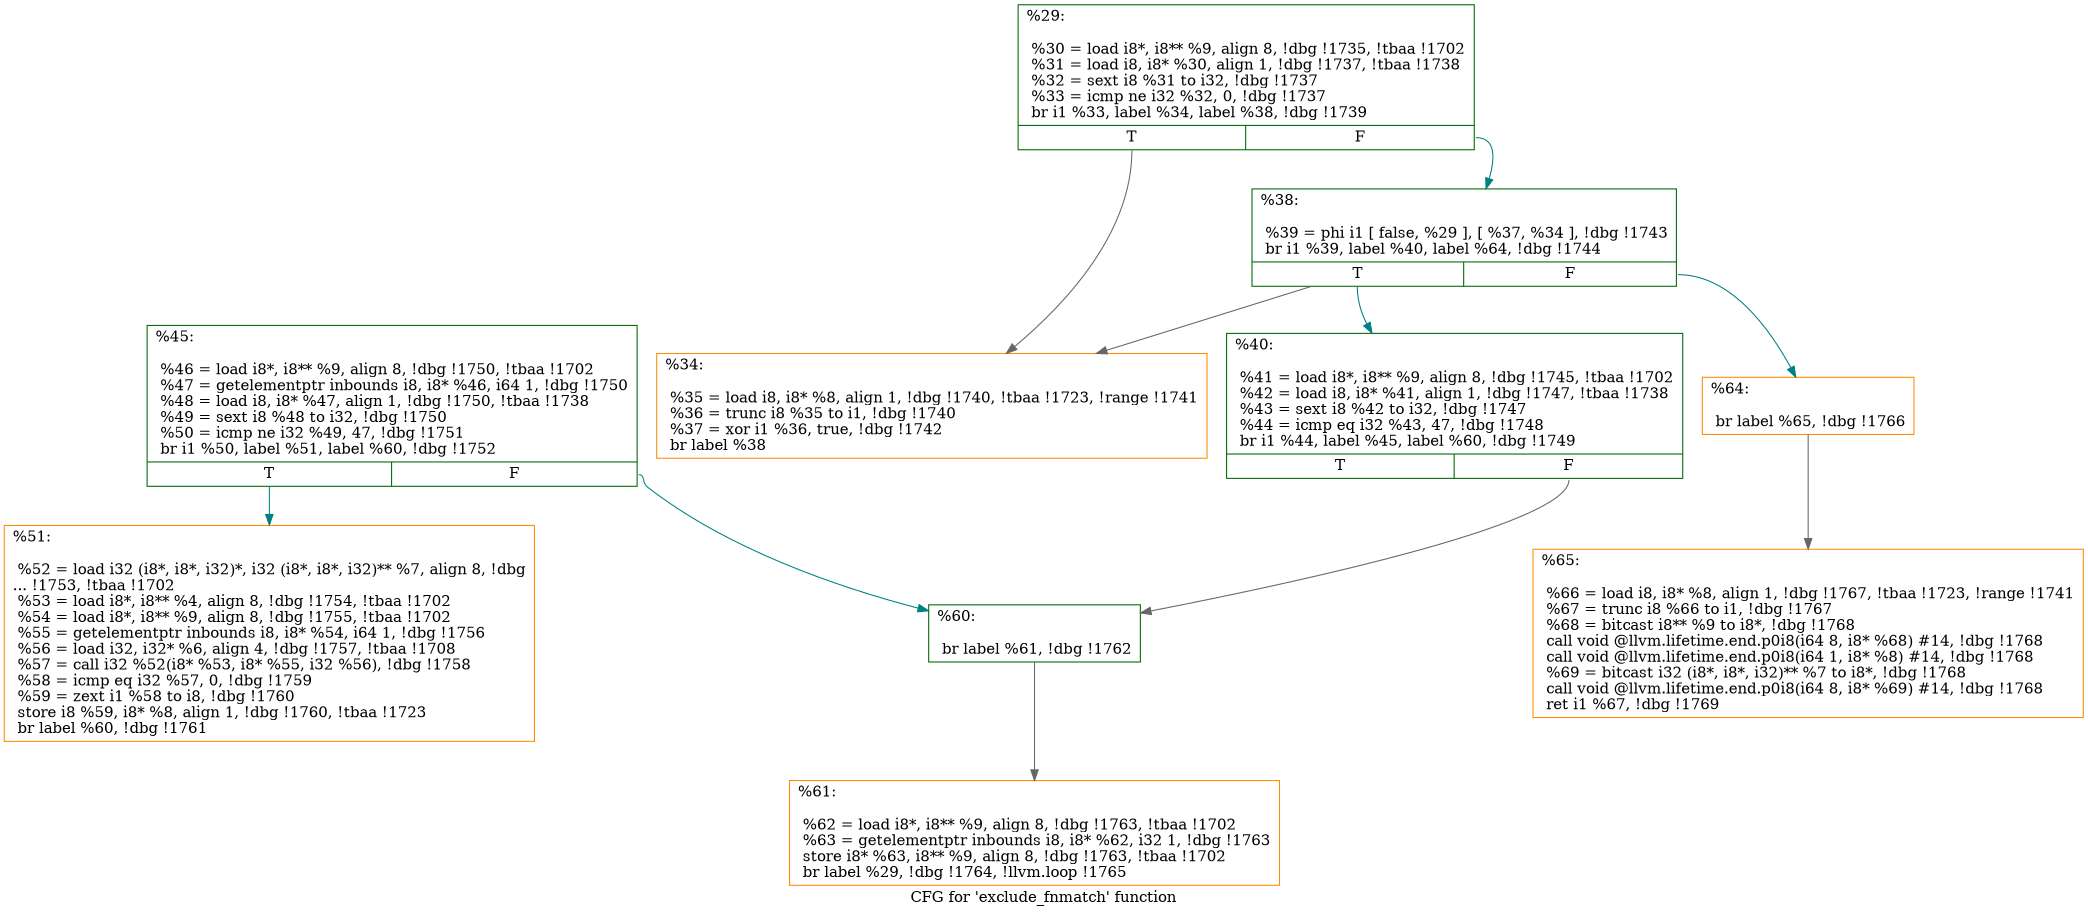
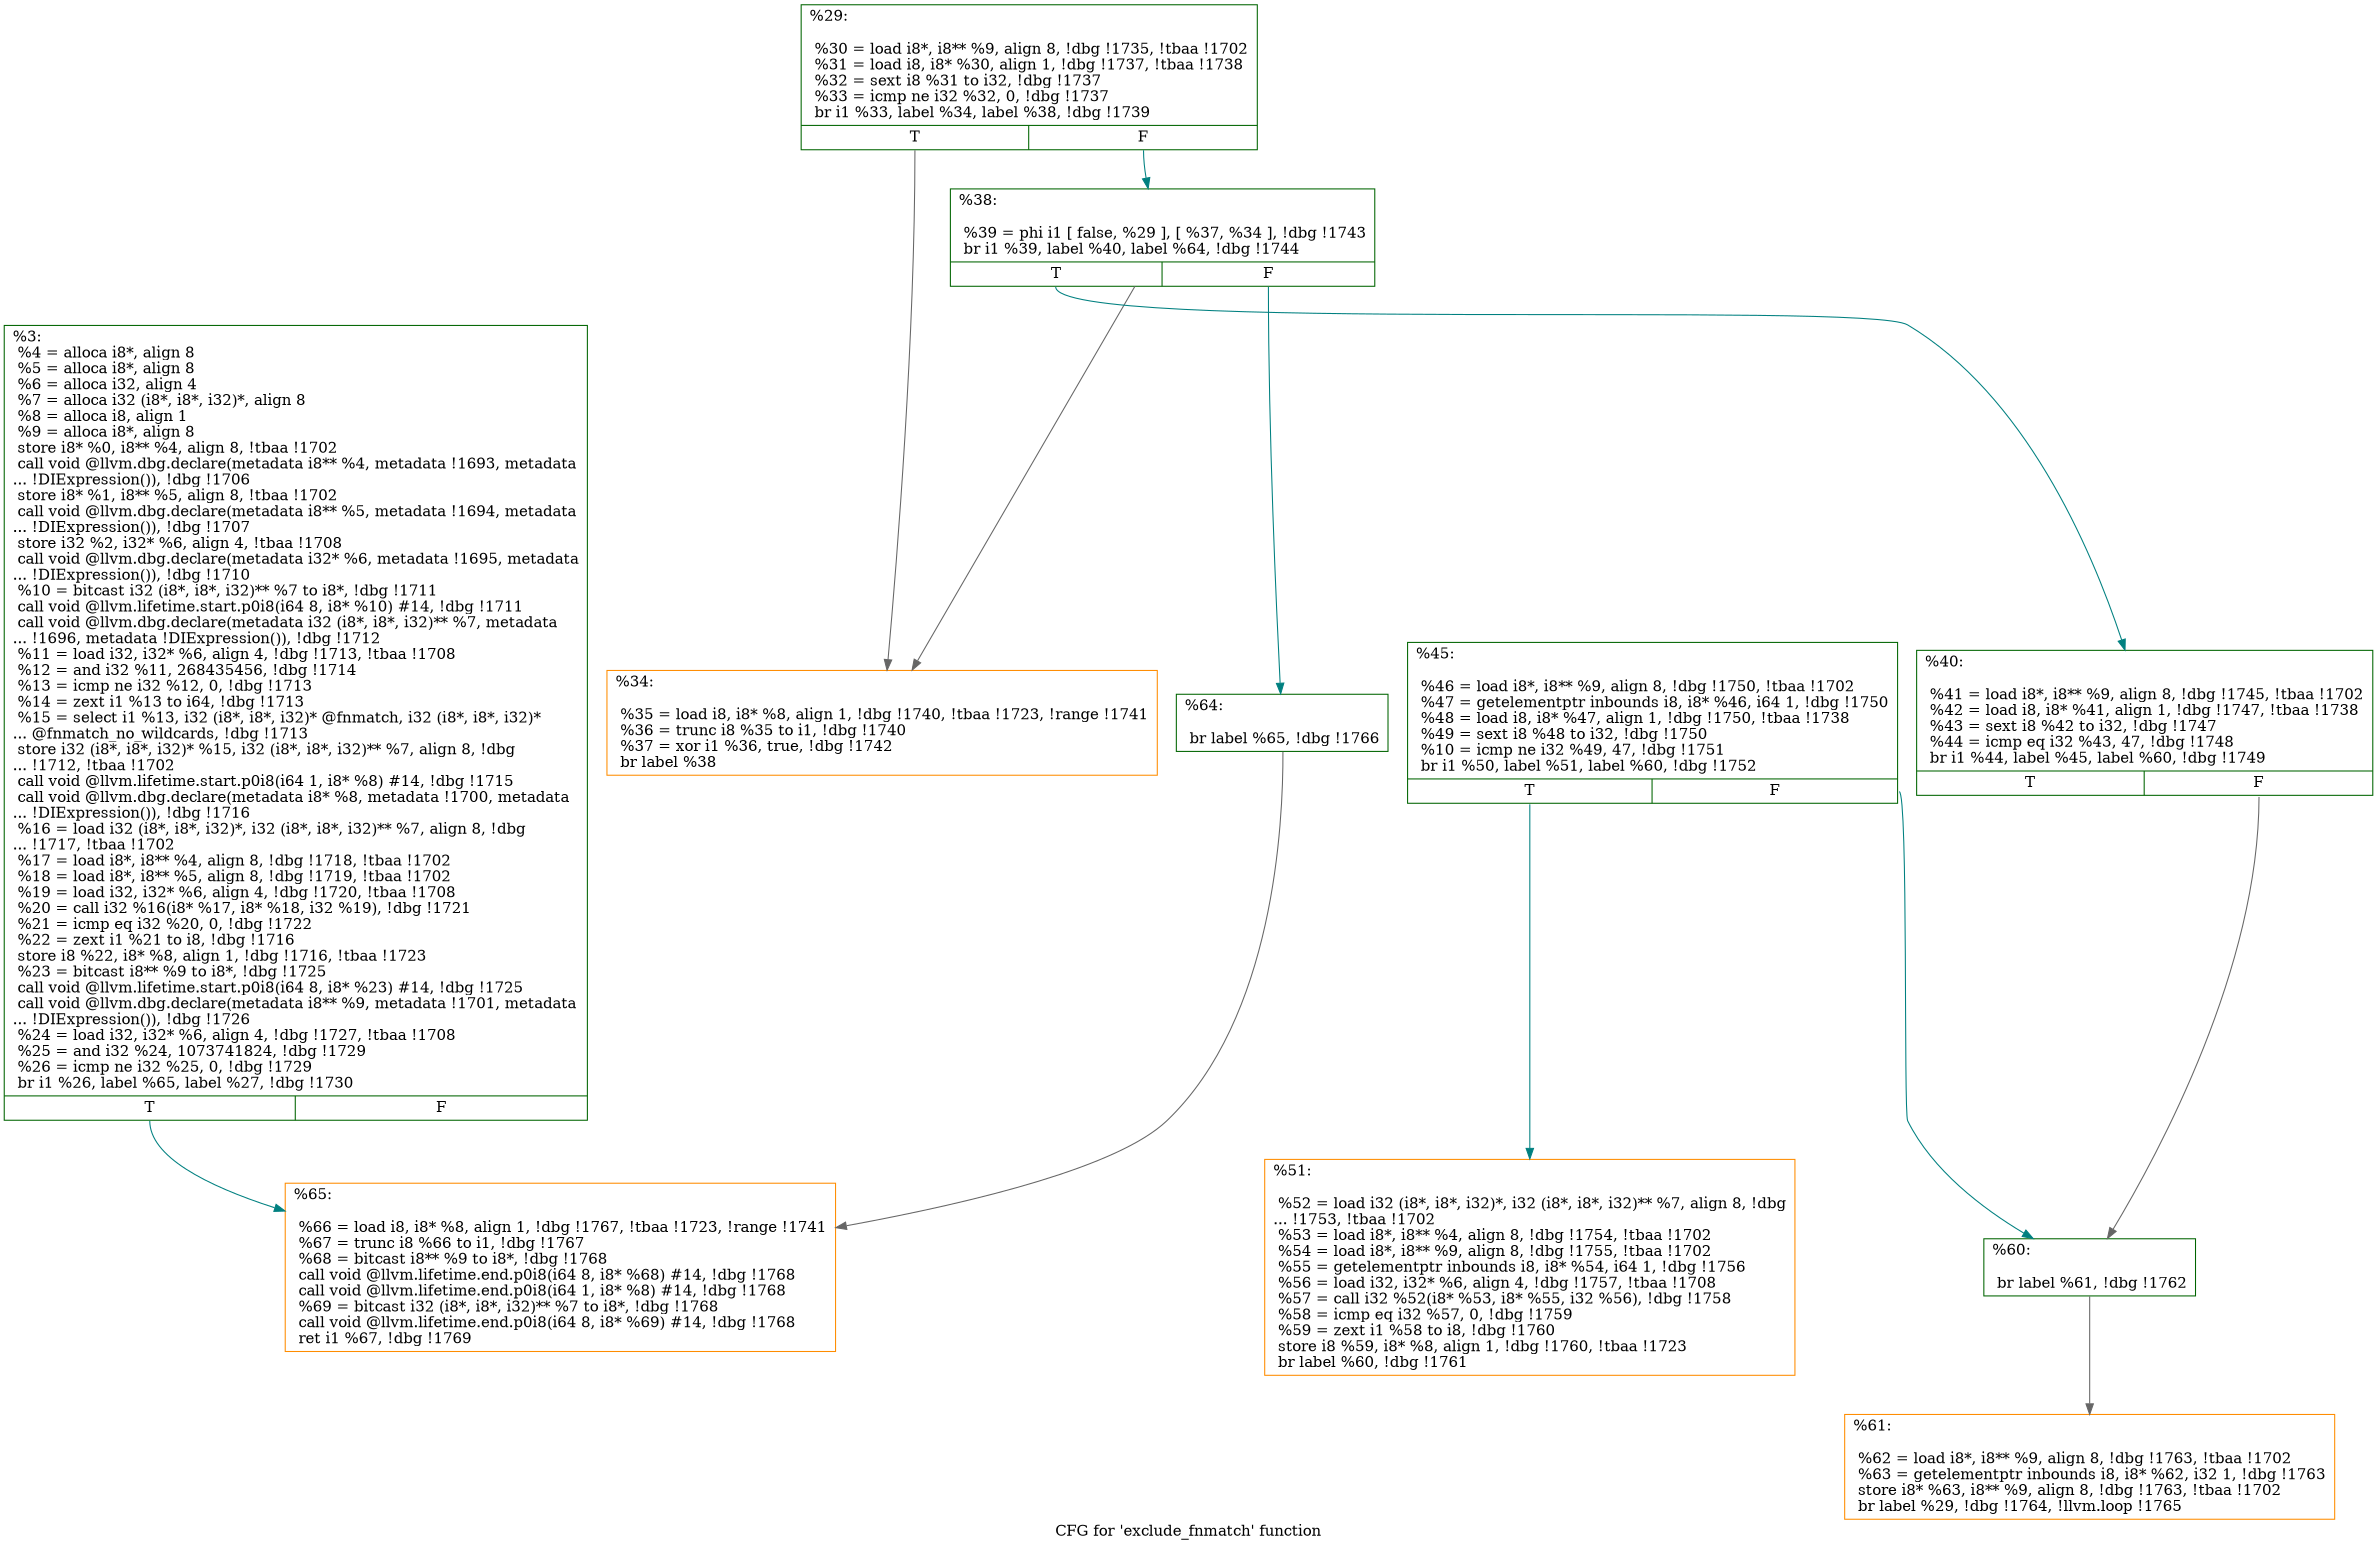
(1808, 406) -> (1282, 723)
(310, 433) -> (1571, 750)
none -> (296, 723)
